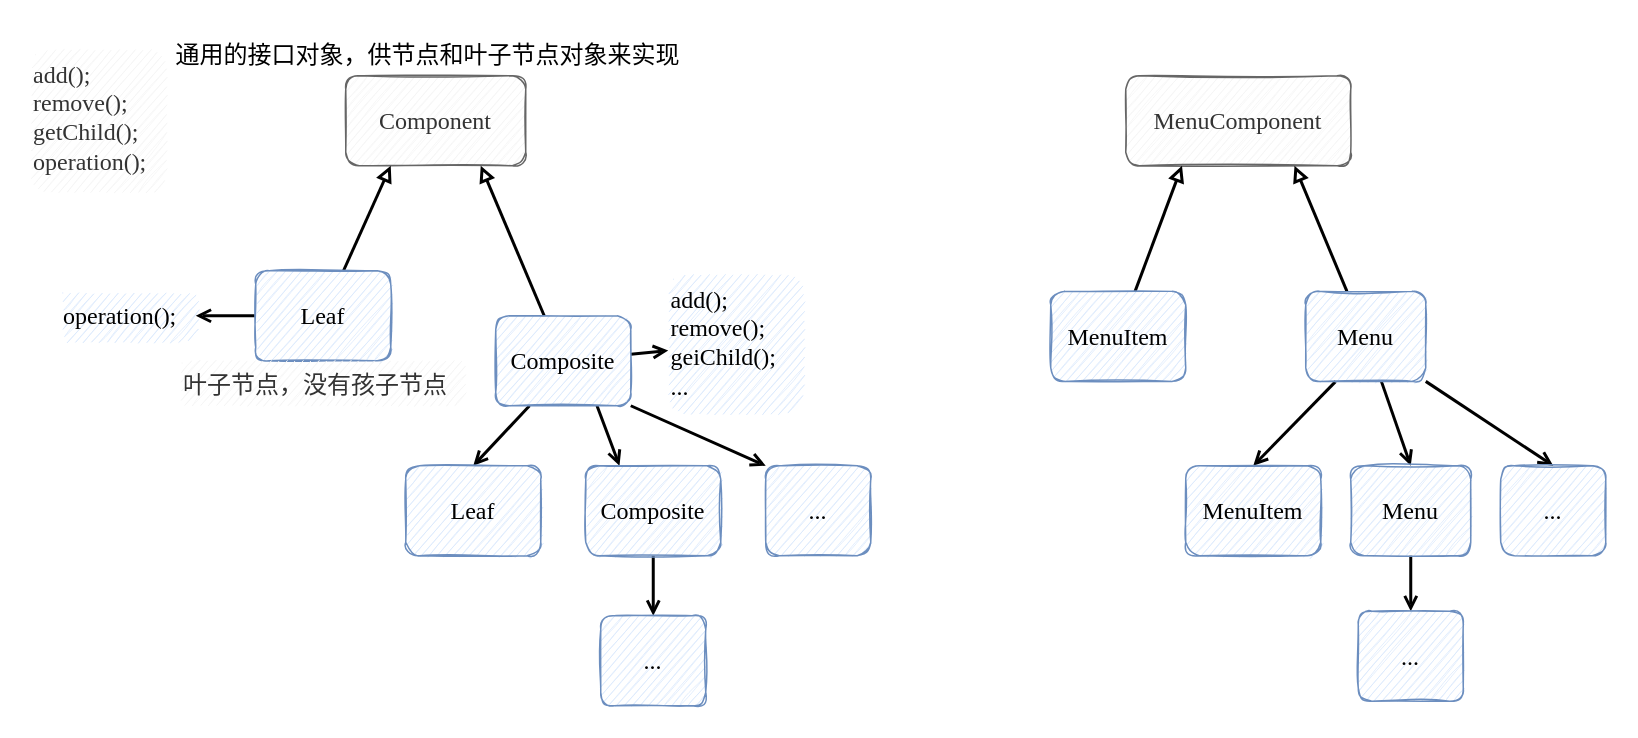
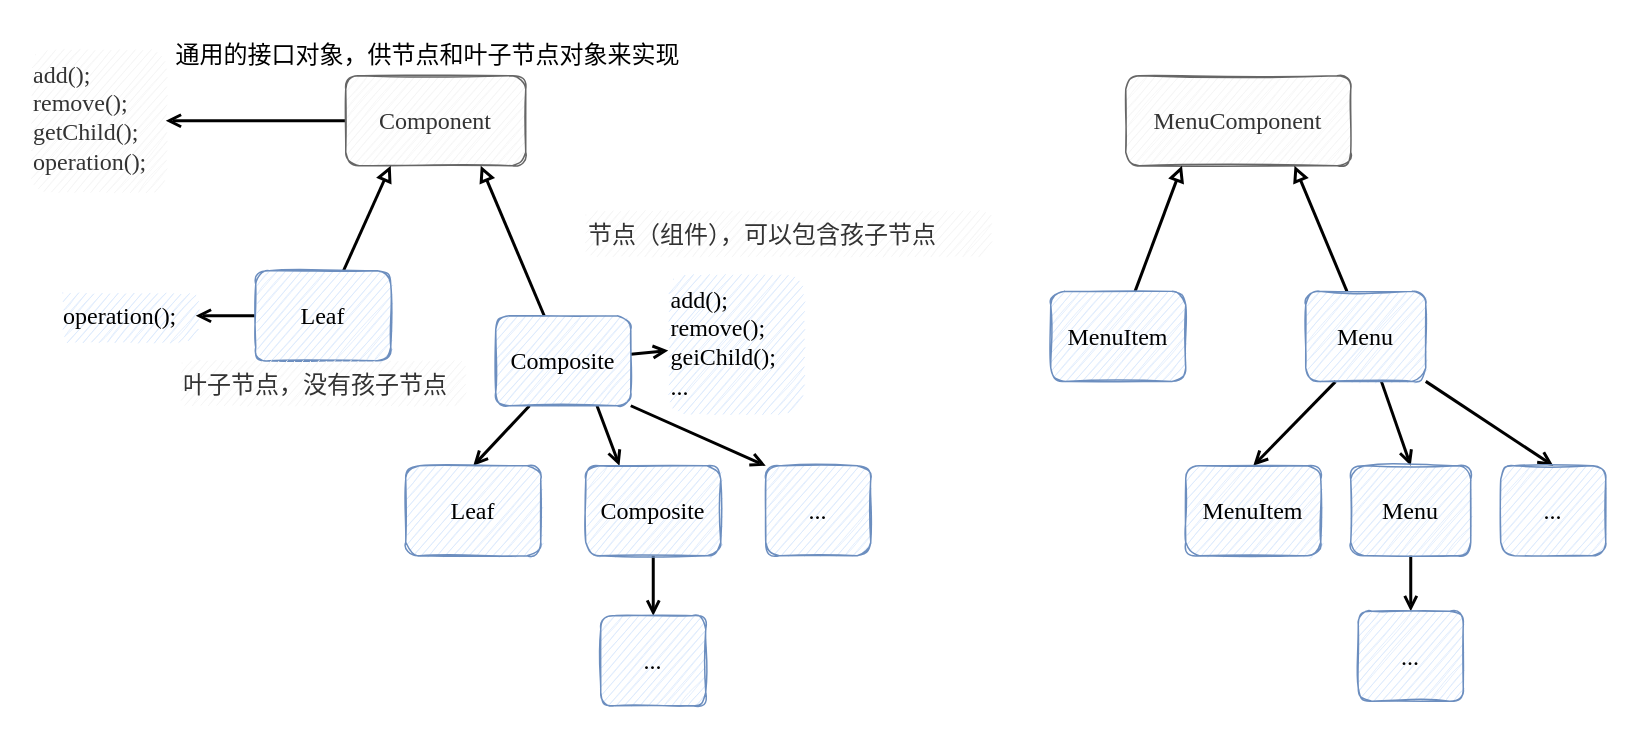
none -> (260, 121)
none -> (788, 233)
